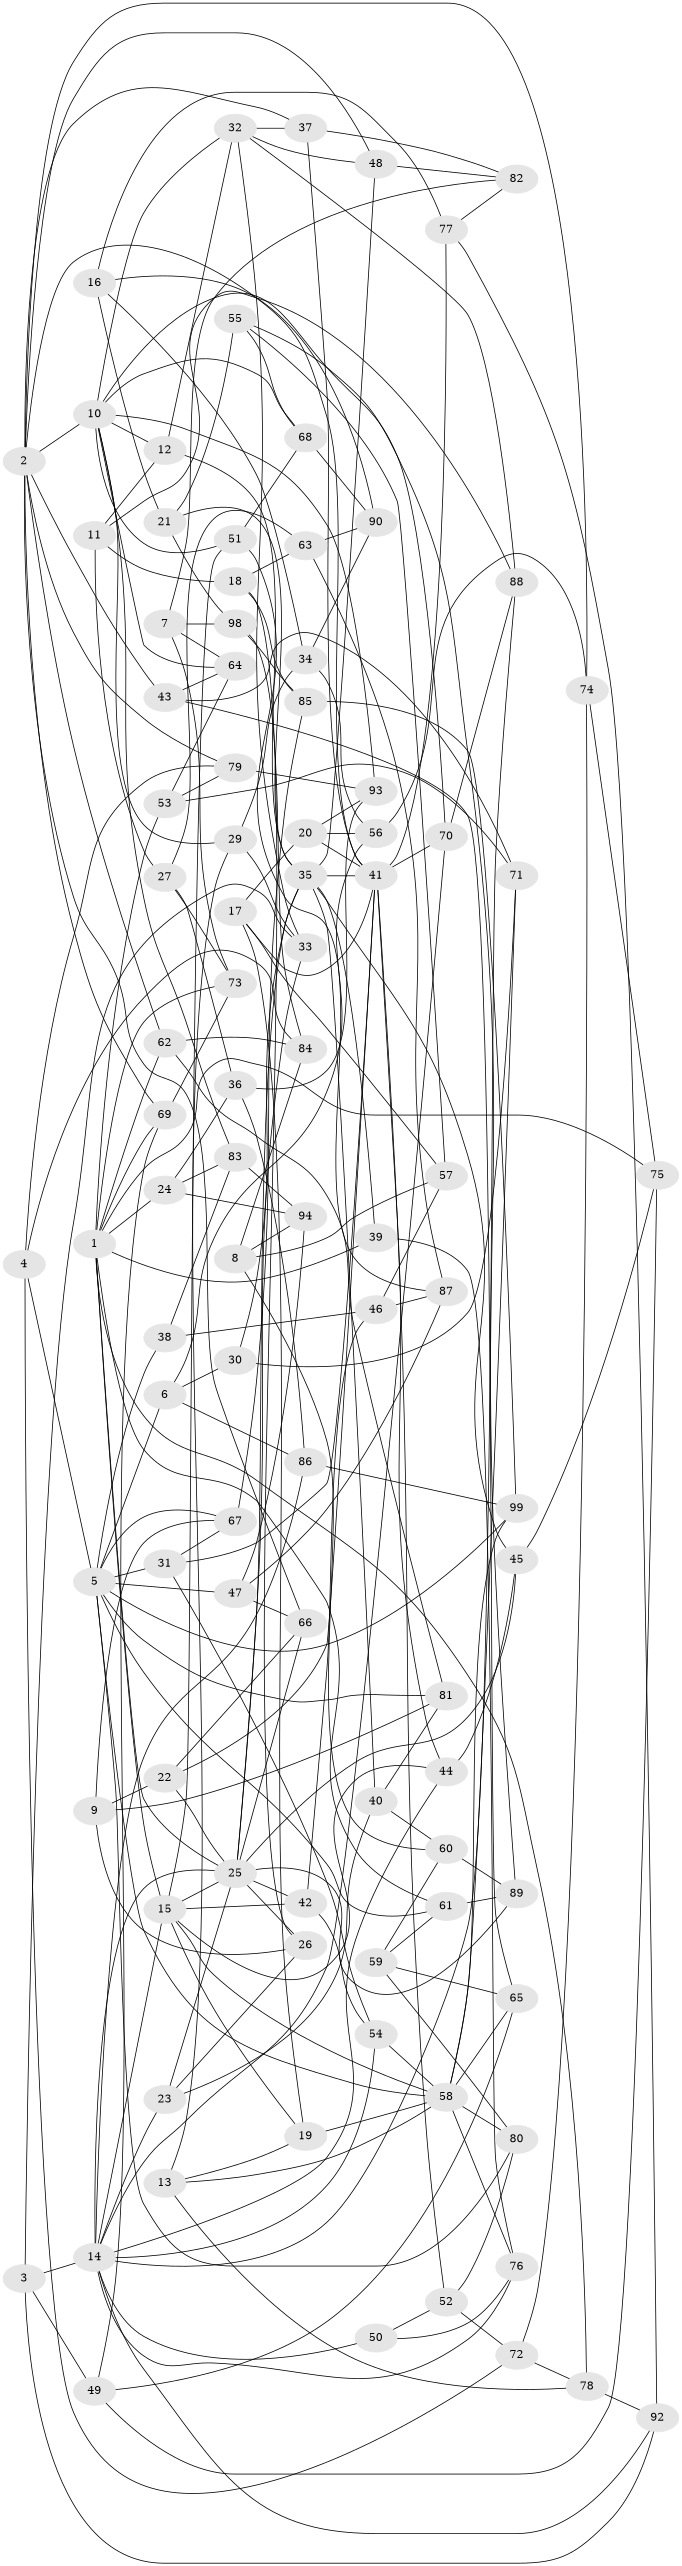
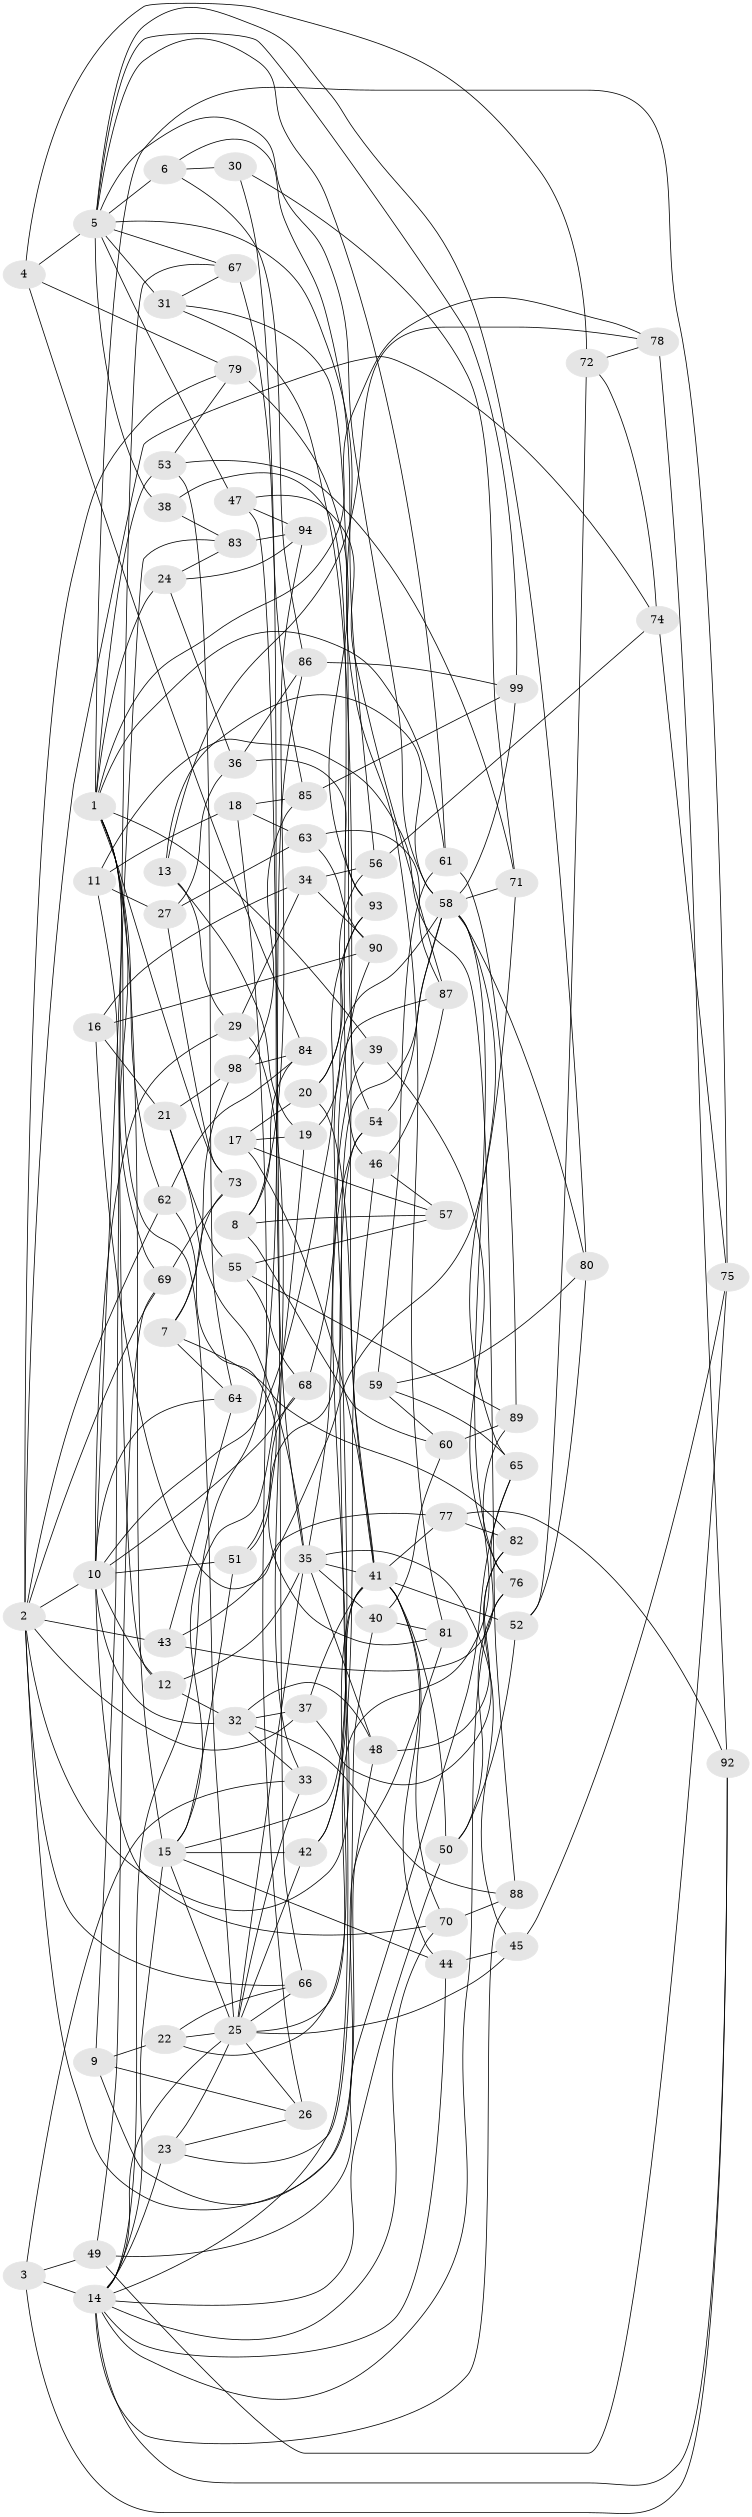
none -> (433, 1708)
